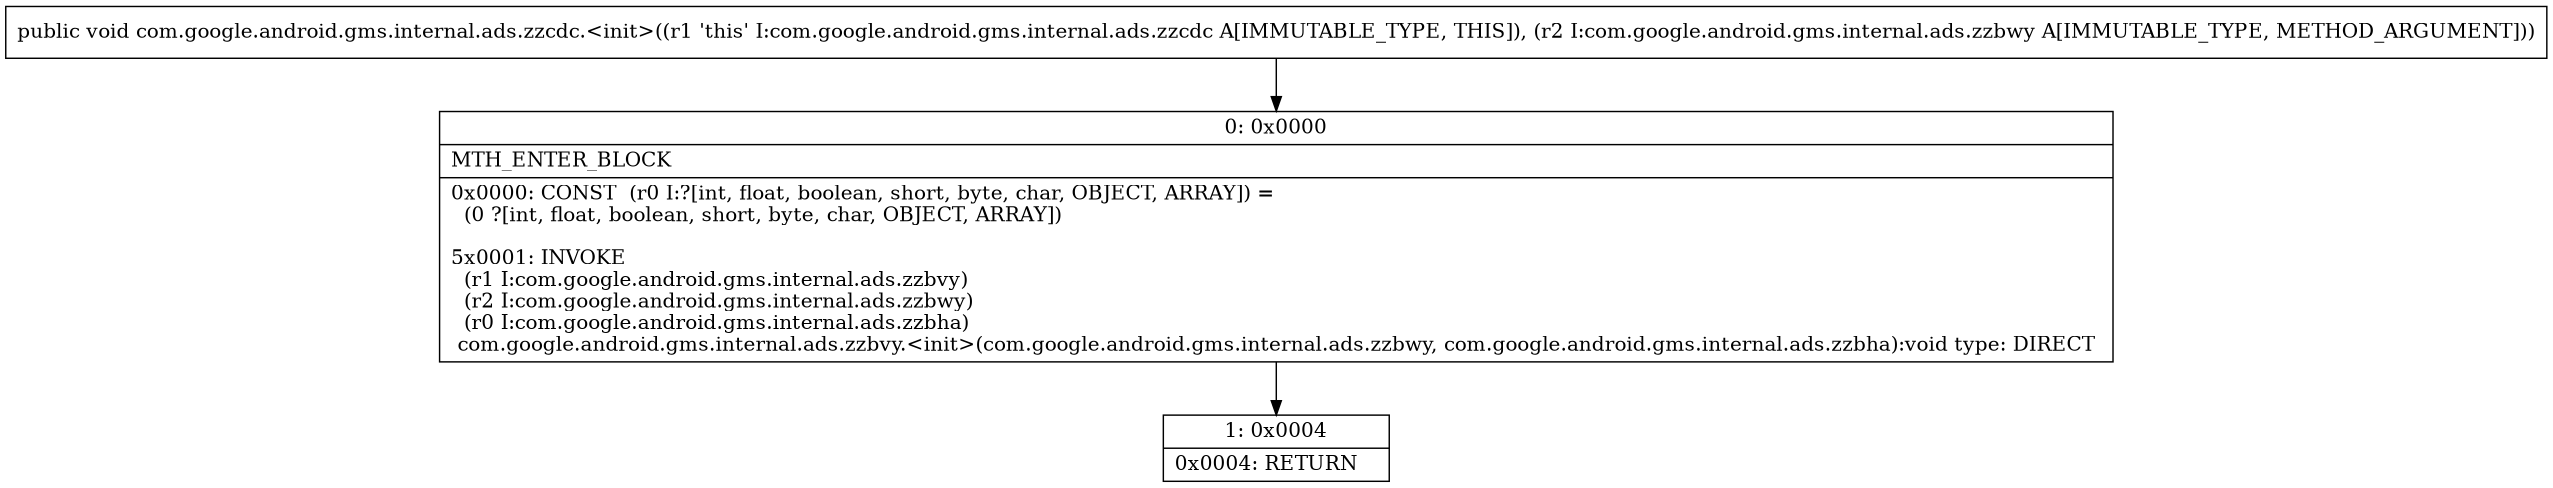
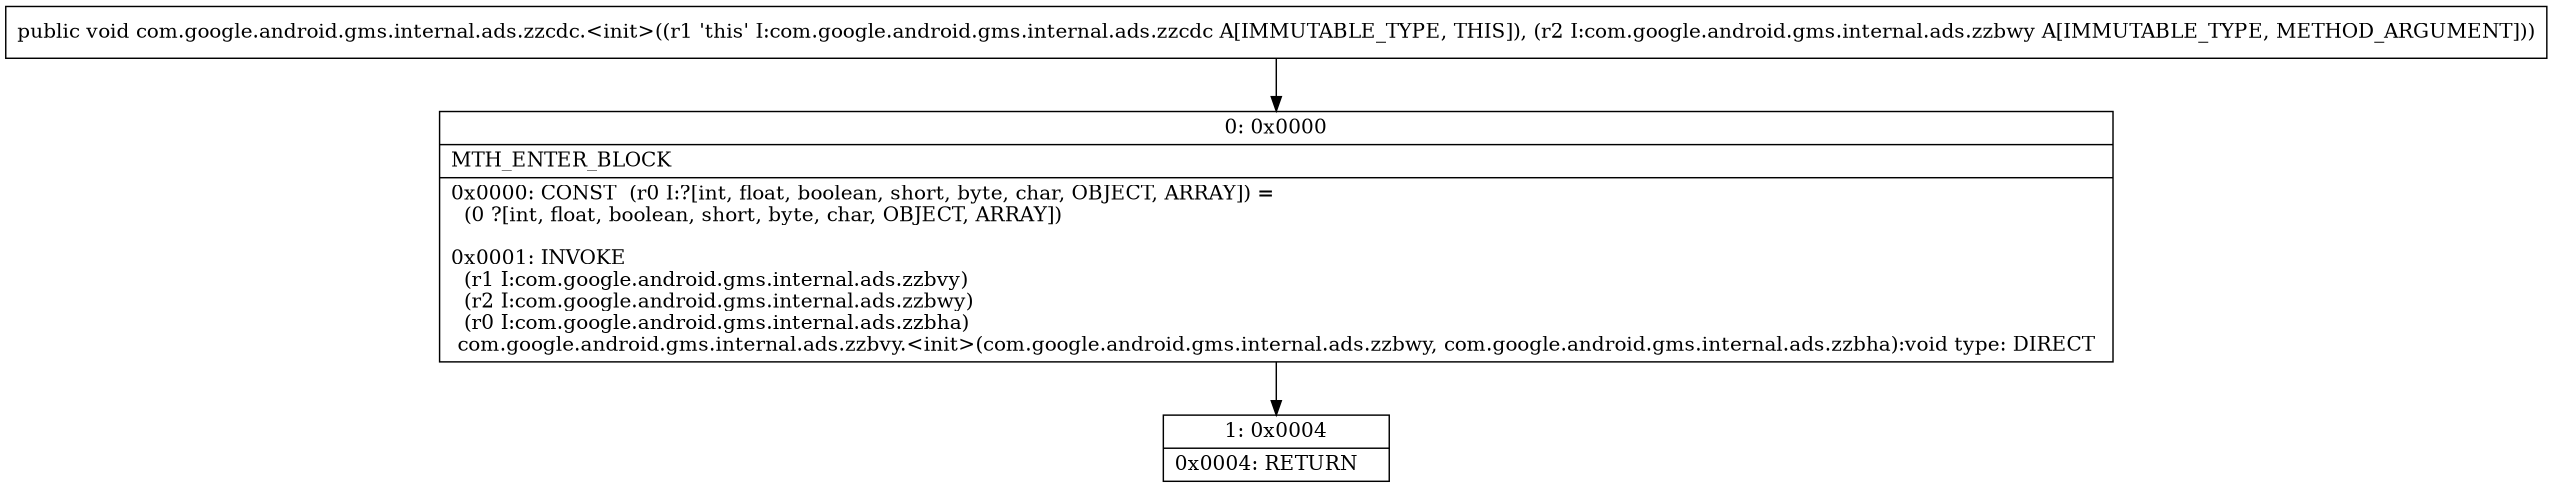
(545, 258) -> (545, 258)
